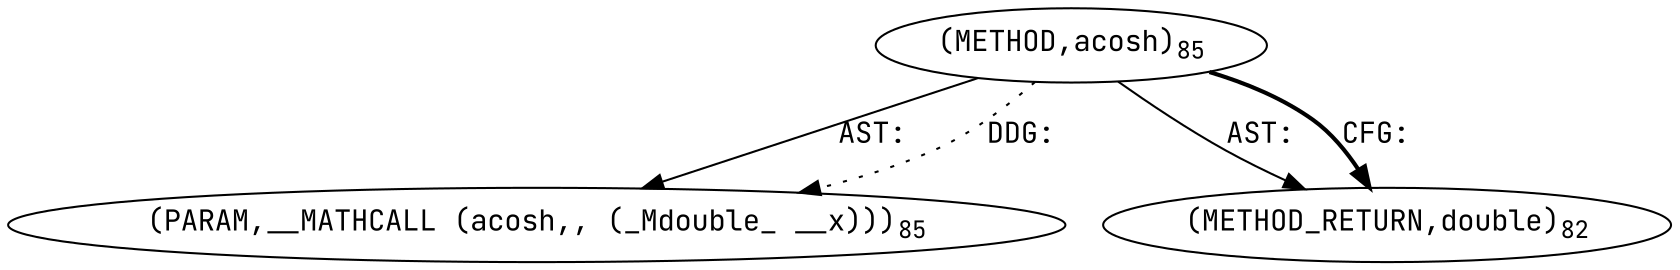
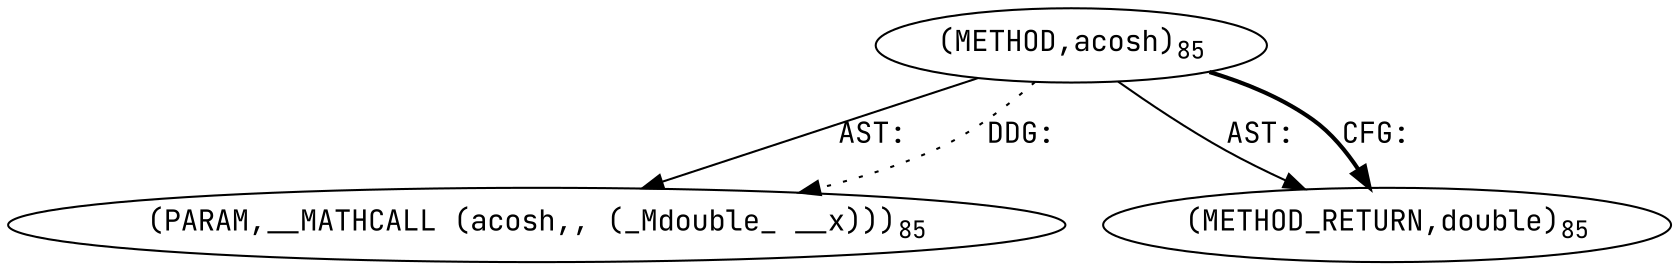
(1575, 222) -> (1575, 222)
